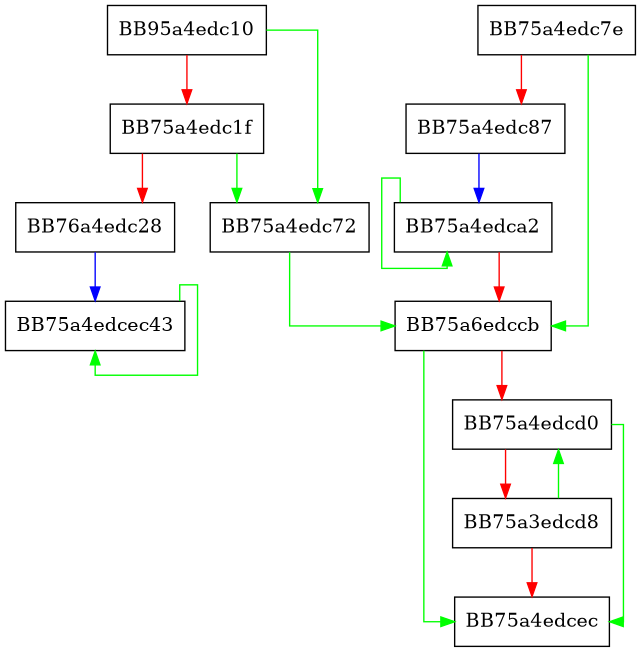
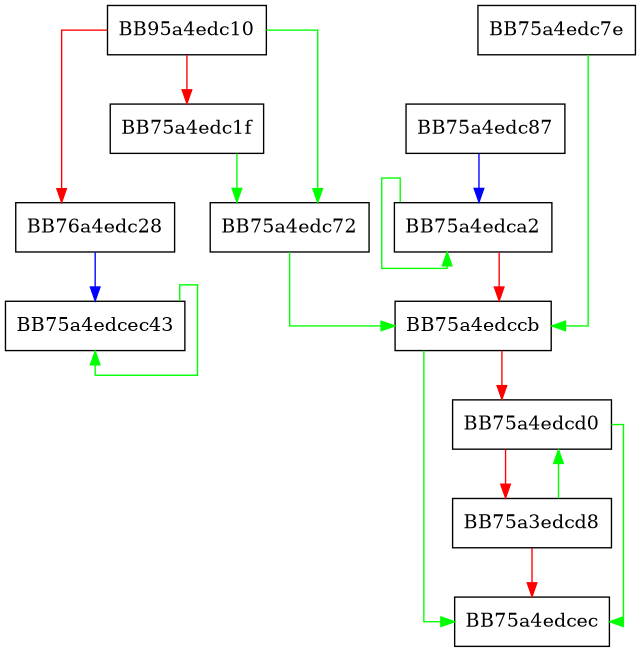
(521, 72) -> none
(142, 171) -> (62, 87)
(473, 326) -> (473, 326)
